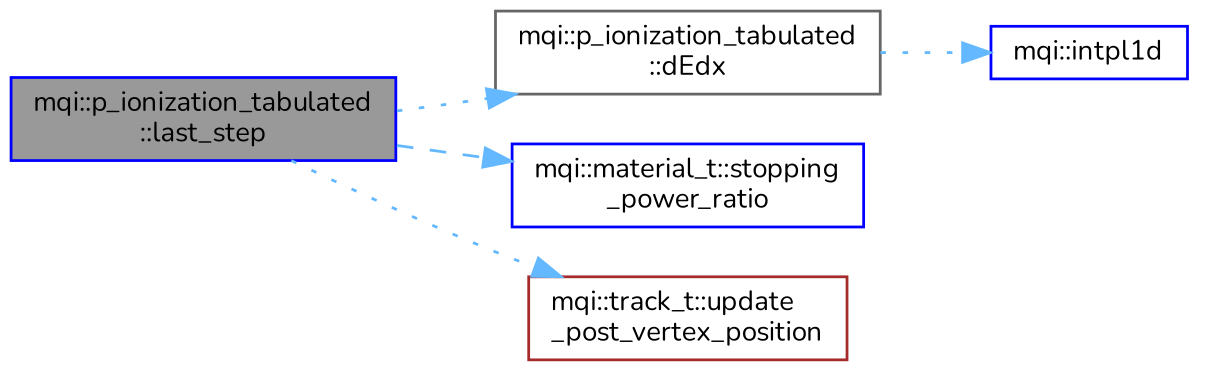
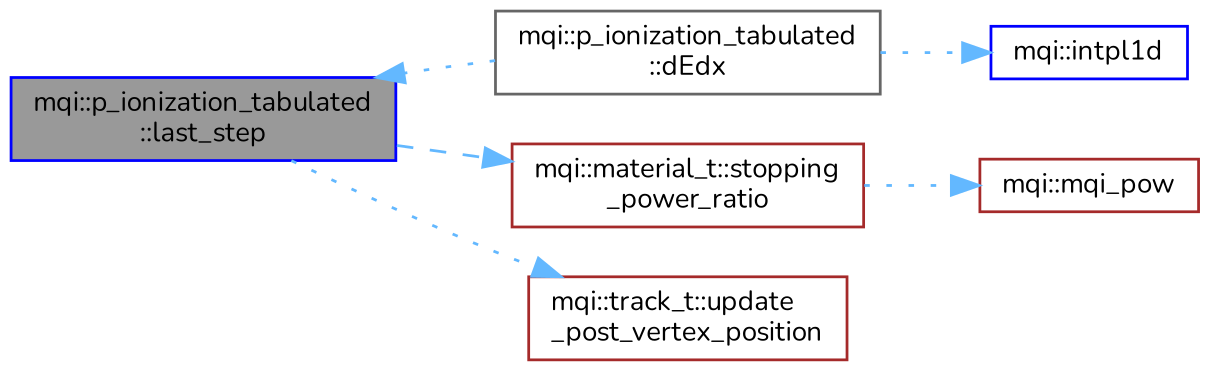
(442, 105) -> (449, 67)
(688, 185) -> (688, 185)
none -> (1089, 185)
